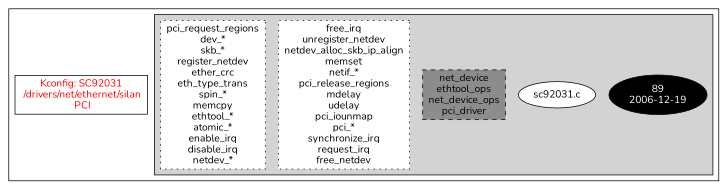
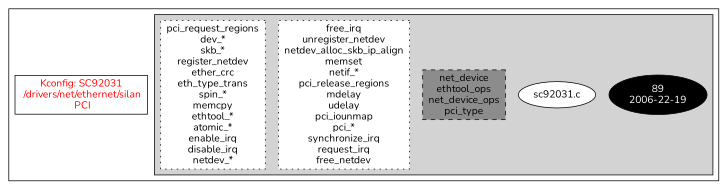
(464, 95) -> (464, 95)
(658, 95) -> (658, 95)
